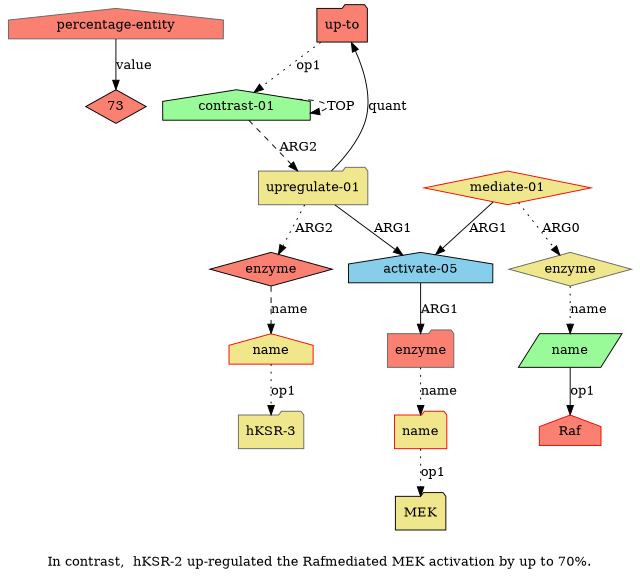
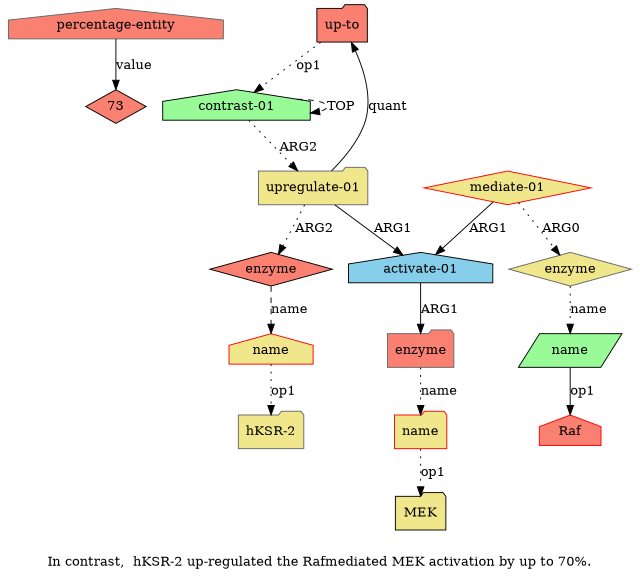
(270, 142) -> (270, 142)
(421, 269) -> (421, 269)
(271, 432) -> (271, 432)
